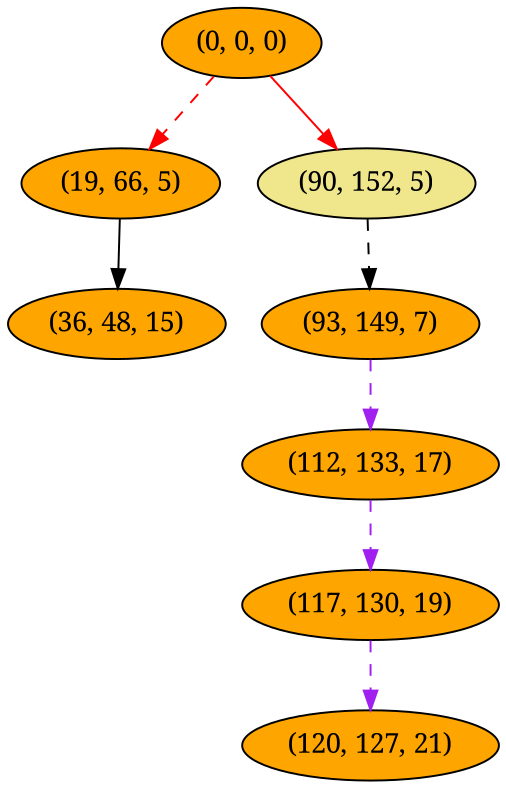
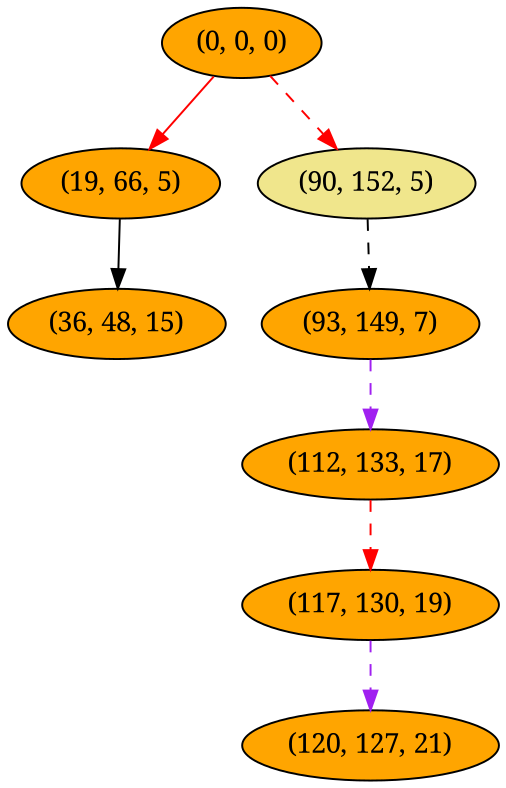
(188, 105) -> (188, 105)
(297, 105) -> (297, 105)
(371, 525) -> (371, 525)
